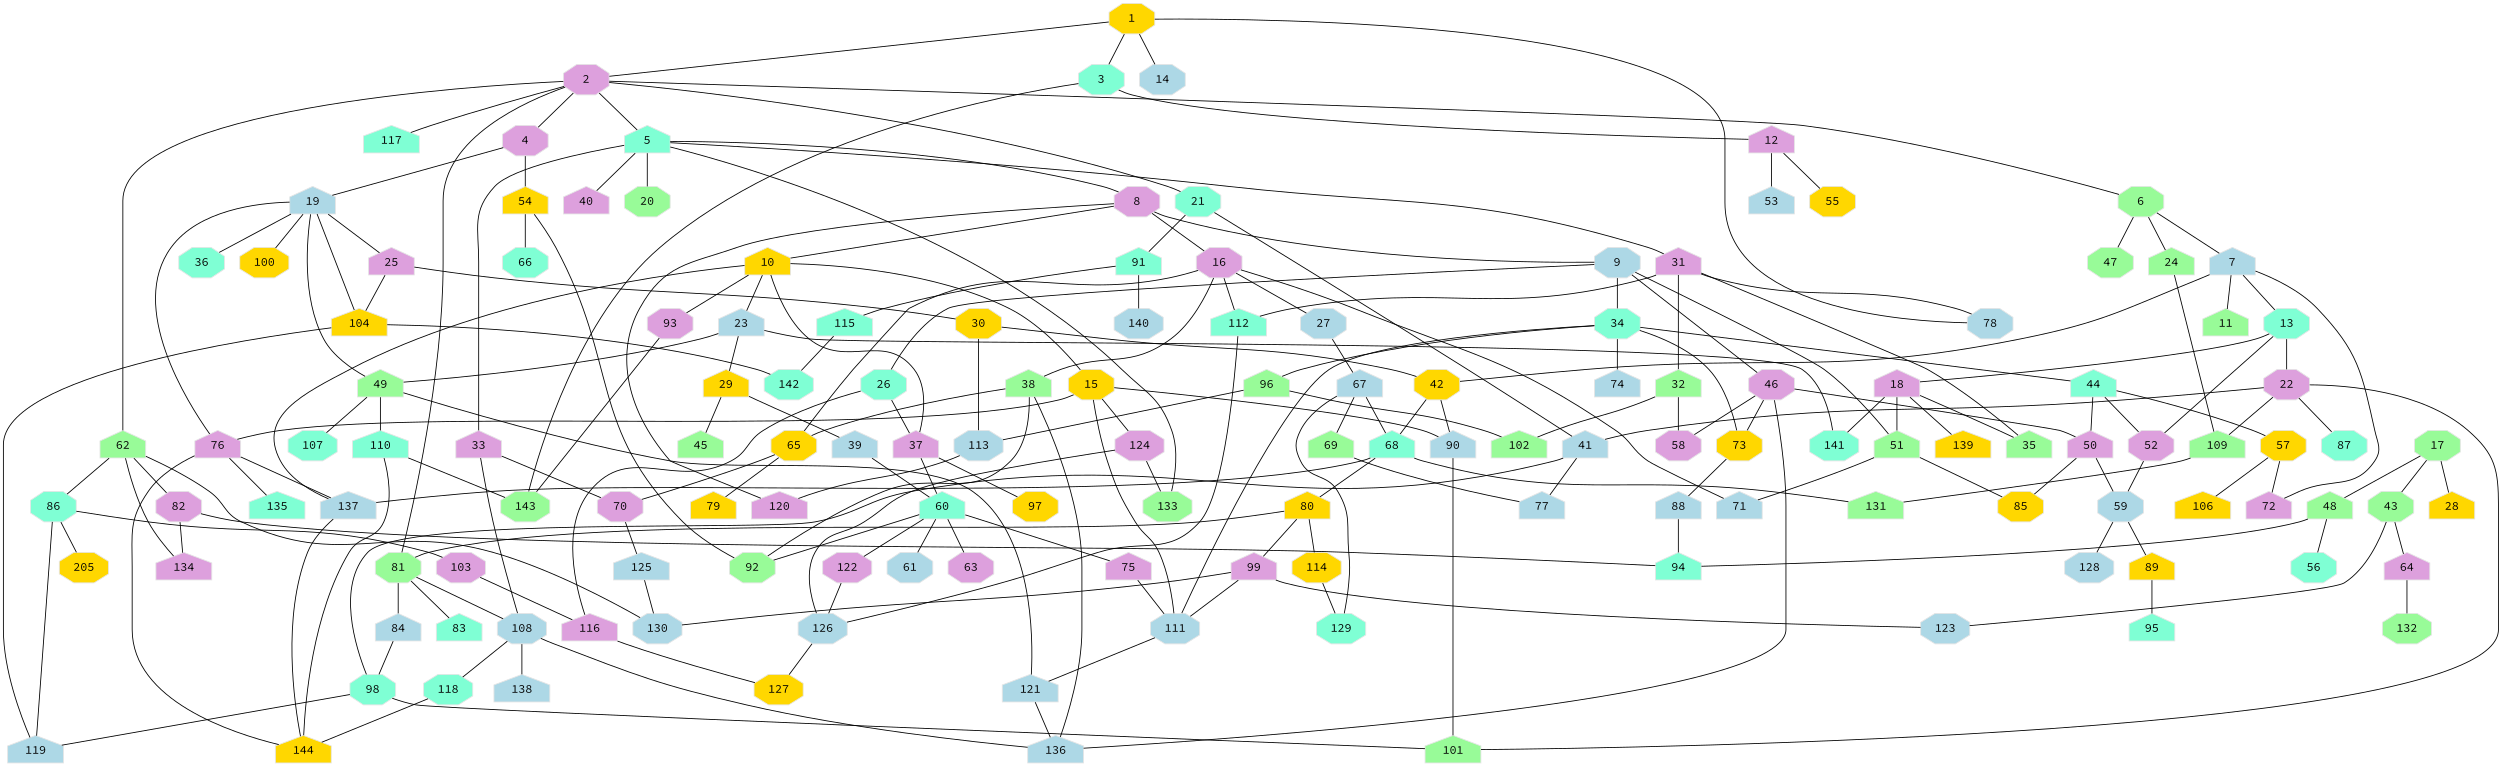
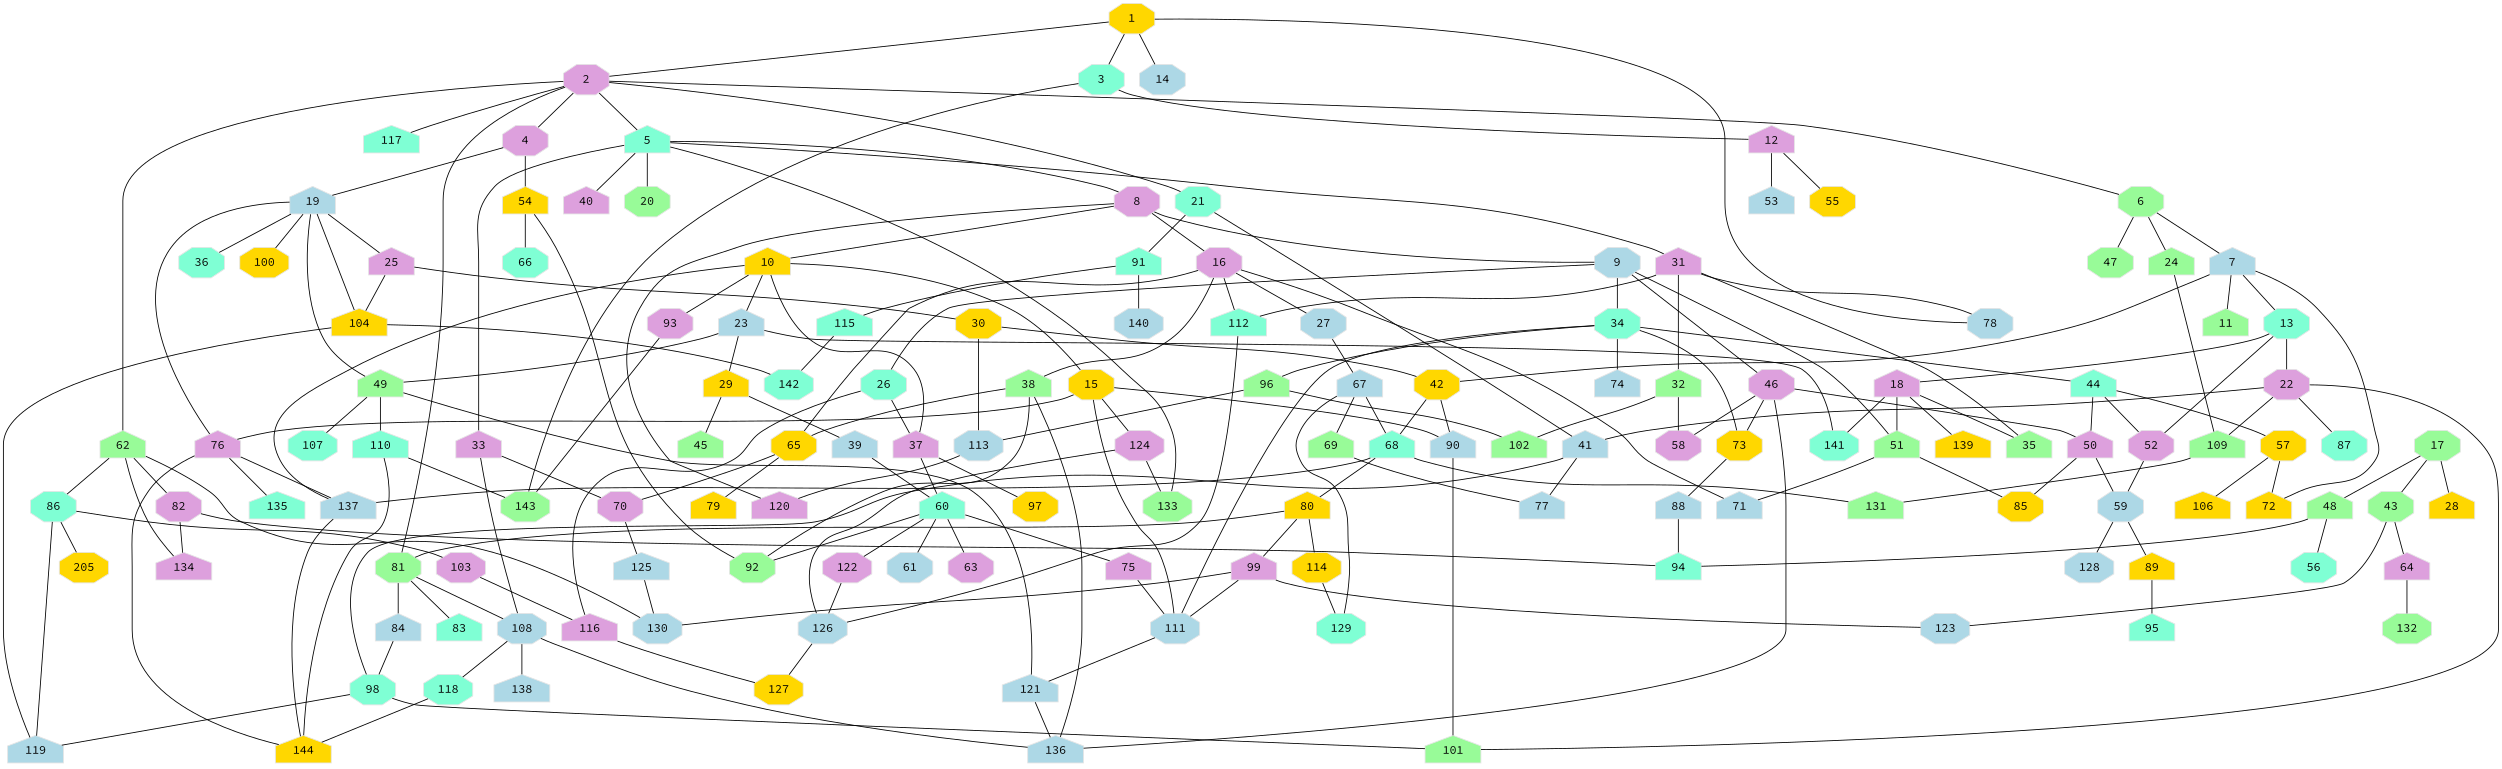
(2269, 507) -> (2269, 507)
